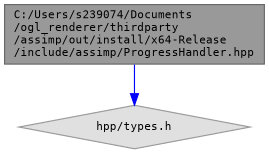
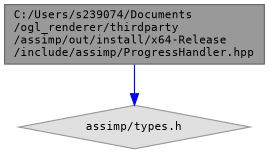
(134, 127) -> (134, 127)
